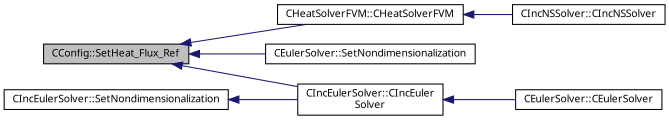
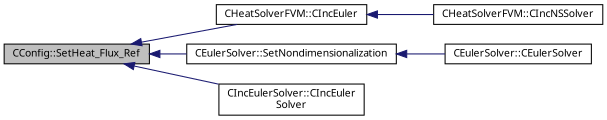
(370, 15) -> (292, 15)
(589, 15) -> (518, 15)
(116, 100) -> none
(485, 100) -> (426, 54)
